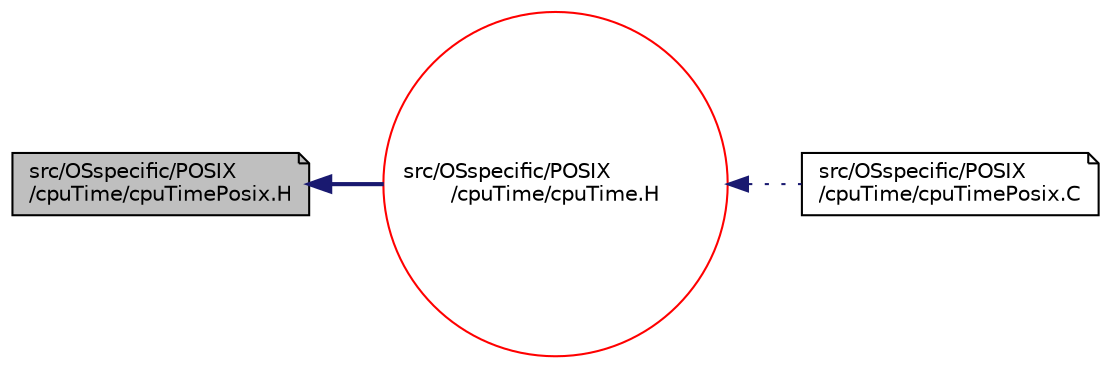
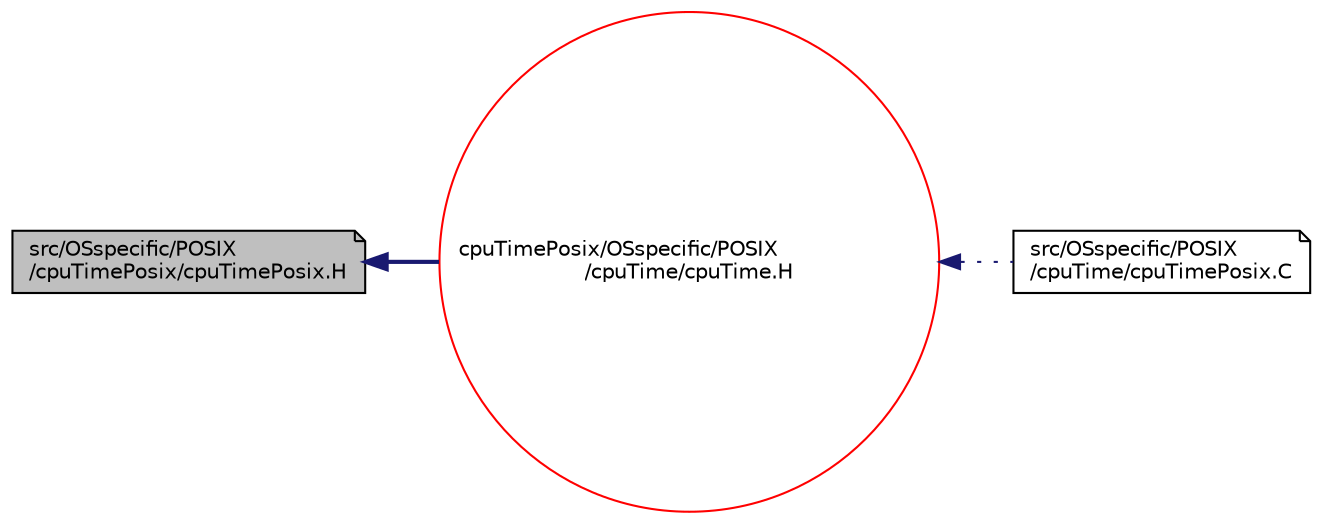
(161, 184) -> (189, 262)
(556, 184) -> (689, 262)
